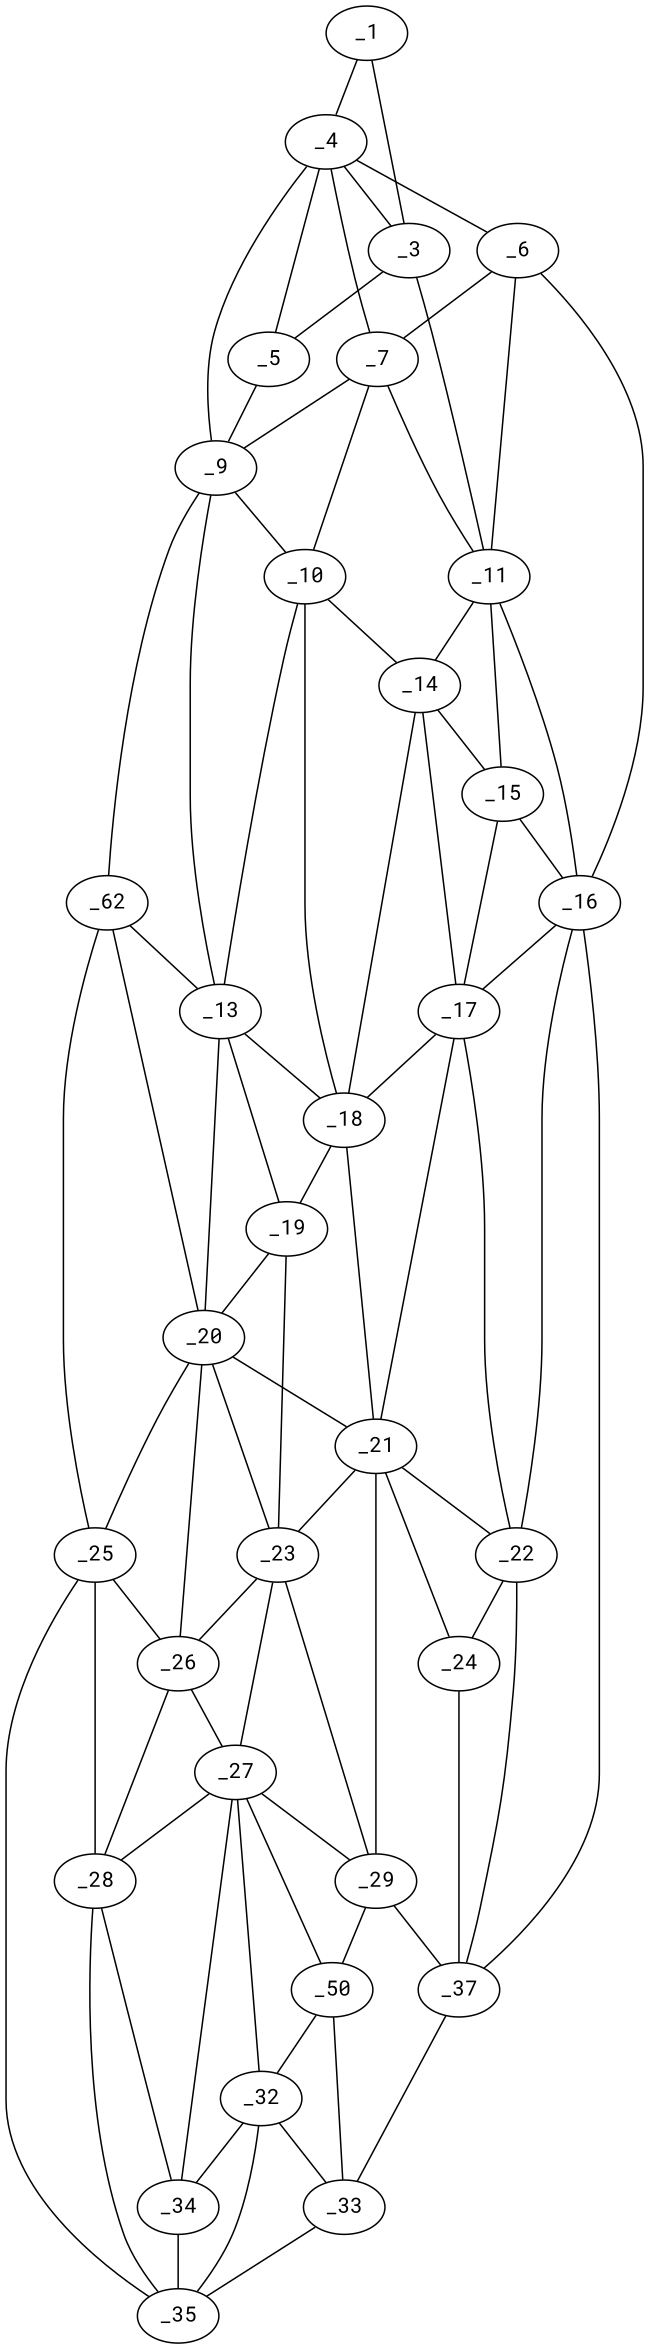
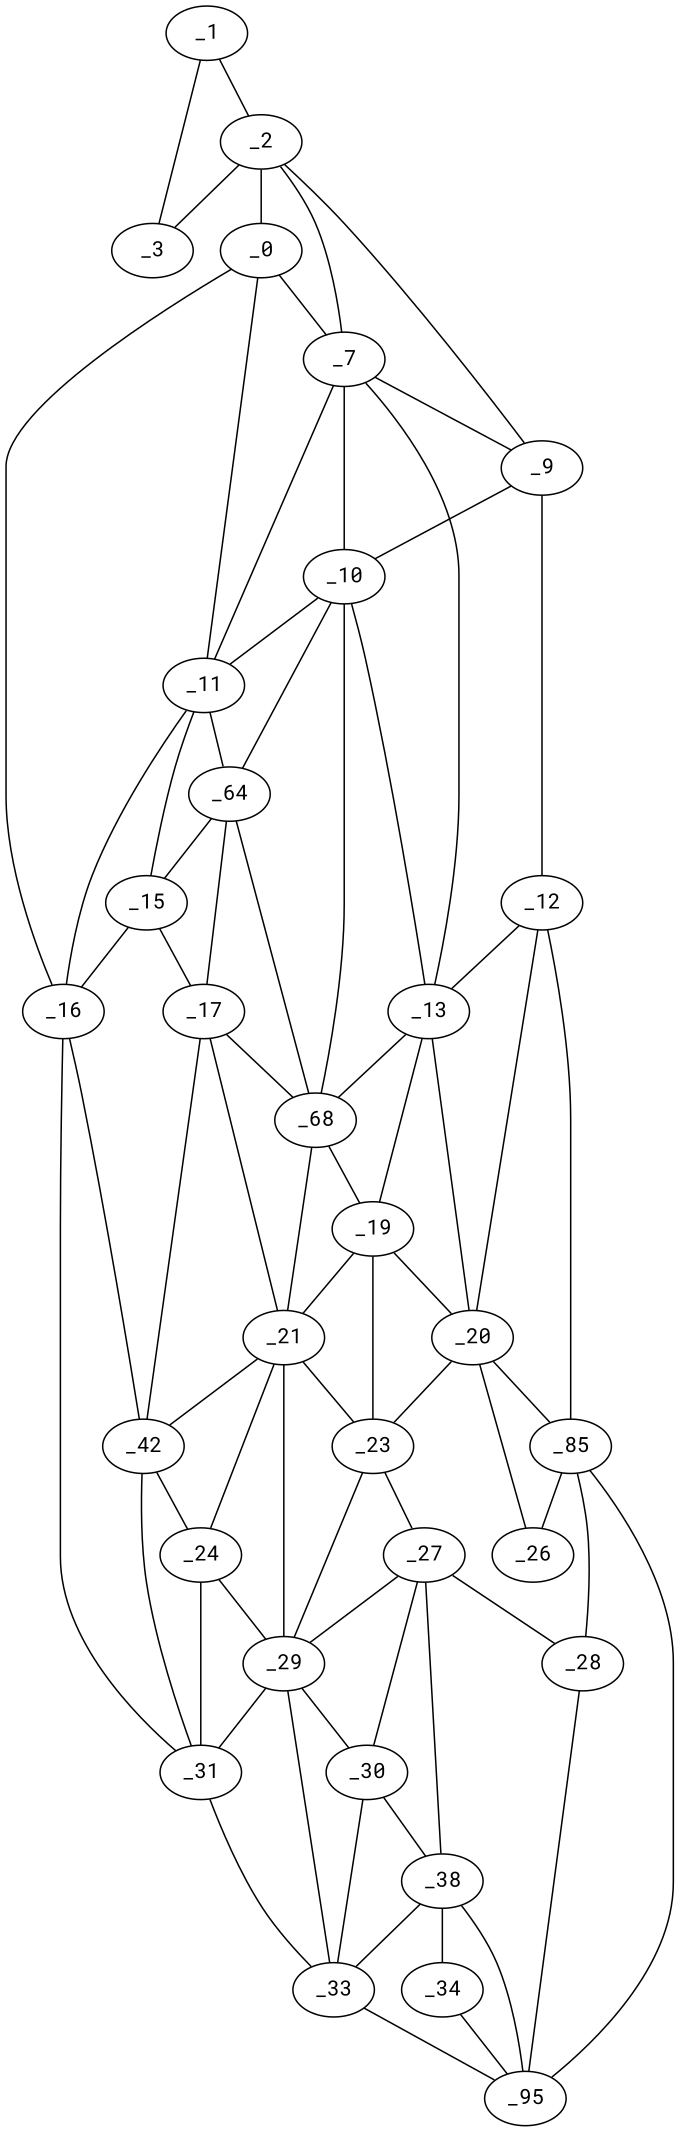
(326, 142) -> (261, 142)
(518, 251) -> (261, 251)
(269, 359) -> none
(452, 413) -> (274, 631)
(420, 685) -> (229, 794)
(190, 740) -> (459, 672)
(107, 903) -> (542, 903)
(519, 957) -> none
(344, 1120) -> (316, 1120)
(293, 1394) -> (328, 1283)
(95, 1555) -> (571, 1446)
(516, 1555) -> (143, 1446)
(228, 1609) -> none
none -> (242, 1609)
(207, 1718) -> none
(137, 1772) -> none
none -> (309, 1827)
(207, 1990) -> none
(332, 1990) -> (367, 1772)
(459, 1990) -> (201, 1772)
(136, 2044) -> none
(261, 2099) -> (442, 1881)
(178, 2316) -> (525, 2099)
